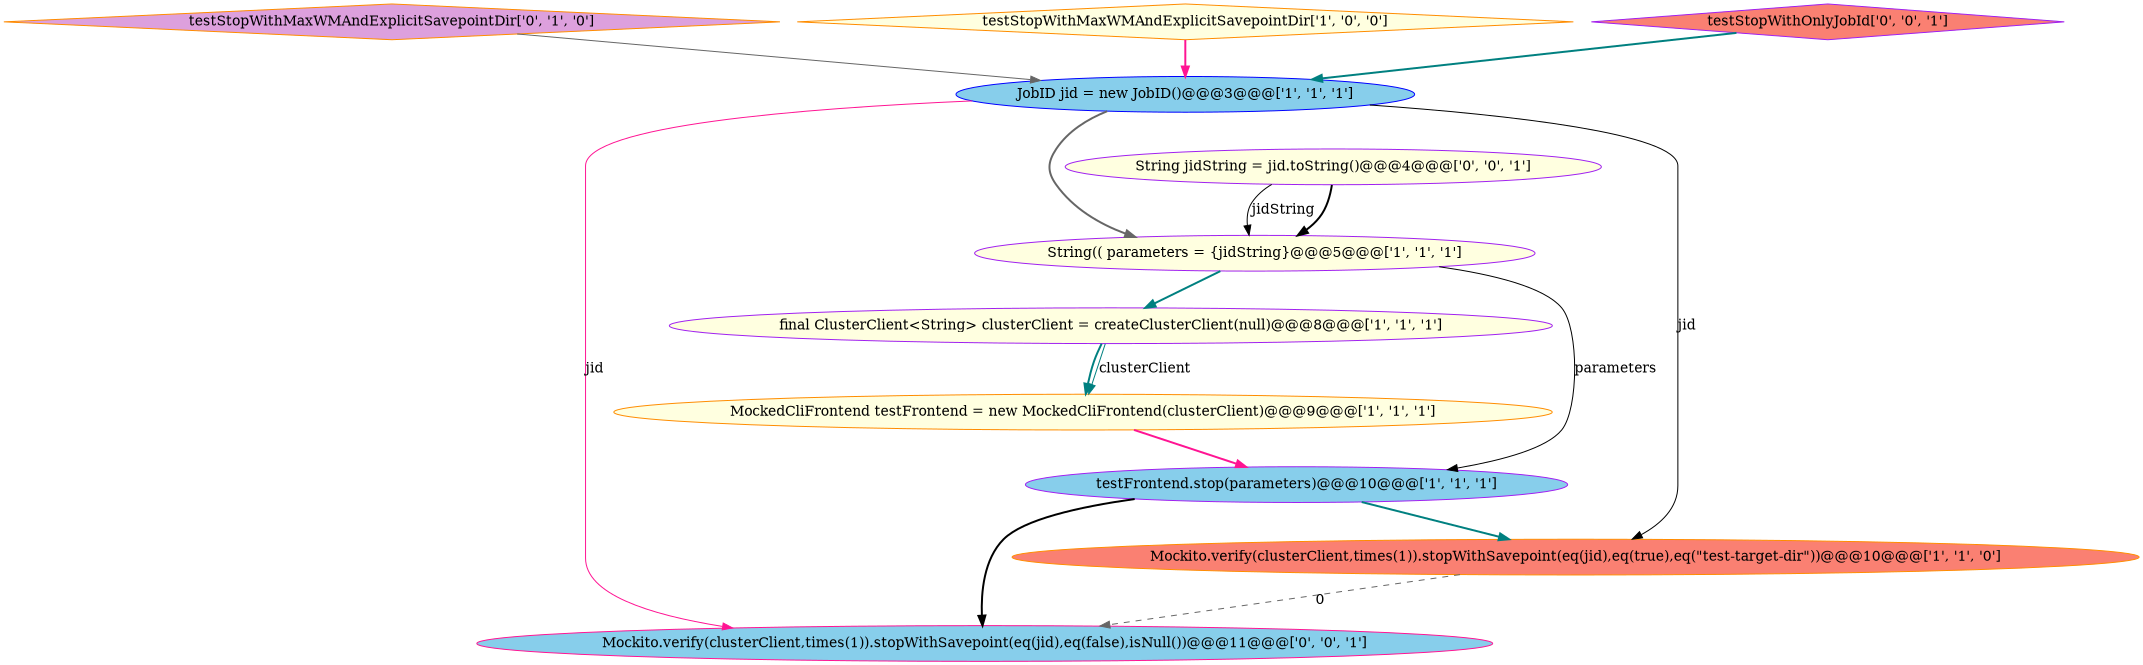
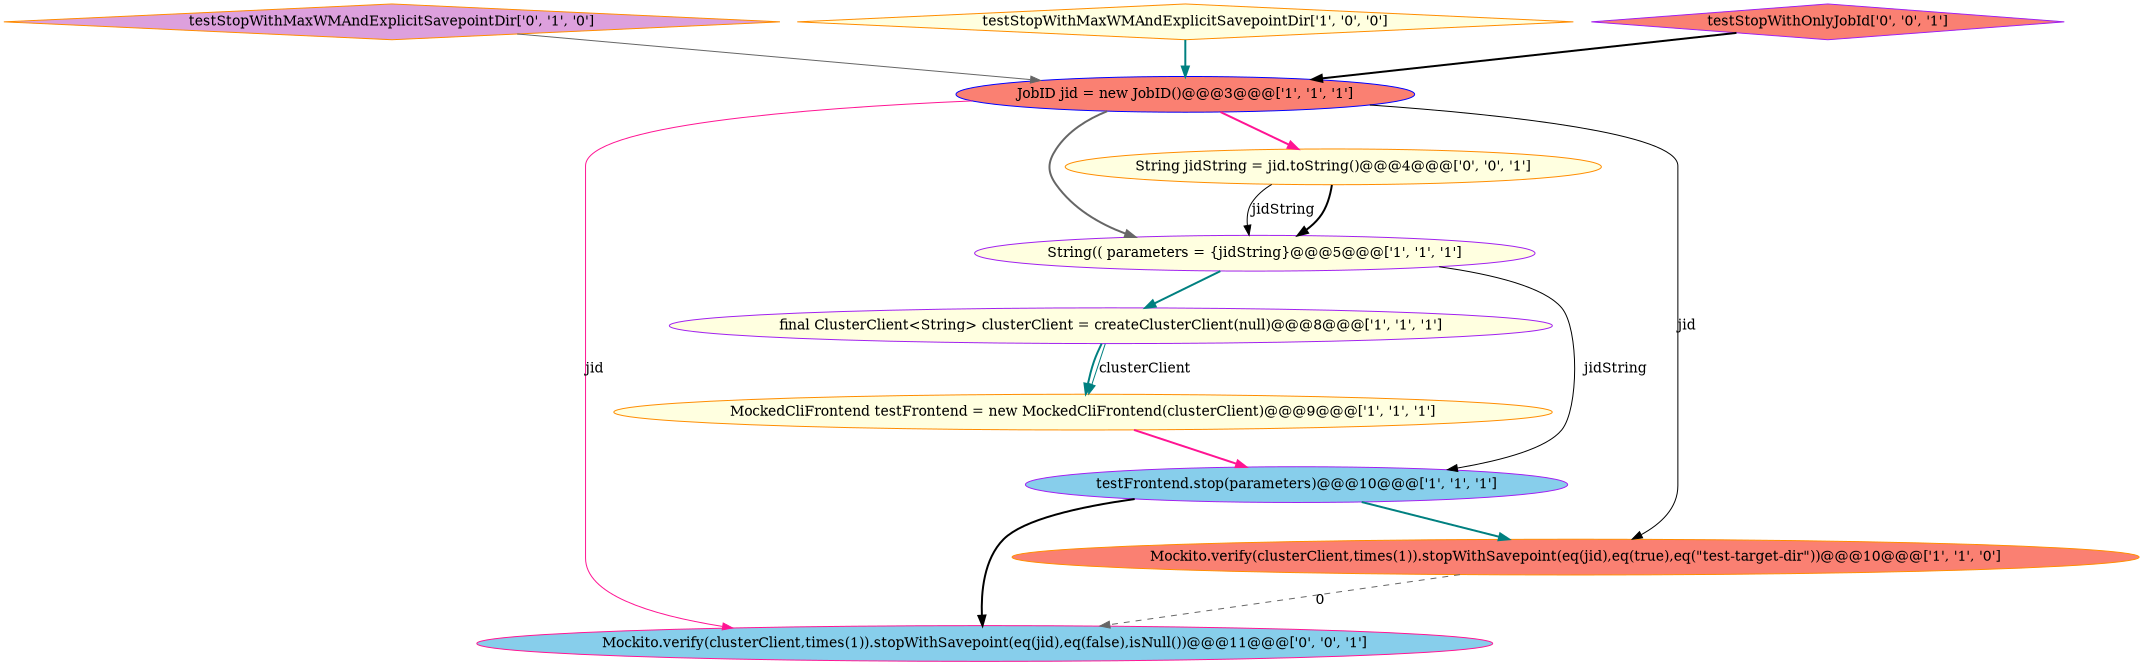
(1185, 53) -> (1185, 53)
(1529, 56) -> (1529, 56)
(1185, 94) -> (1185, 94)
none -> (1255, 128)
(1333, 167) -> (1333, 167)
(1616, 369) -> (1616, 369)
